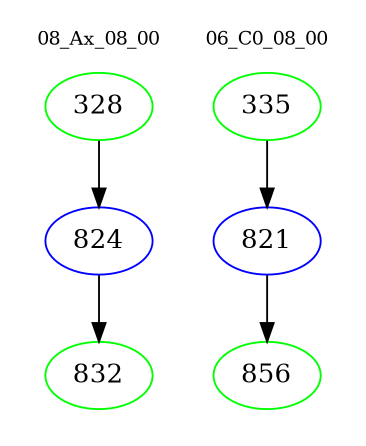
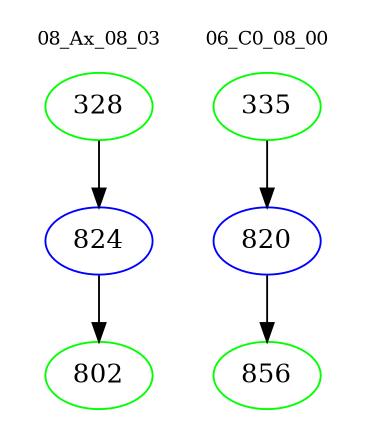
(99, 40) -> (99, 40)
(267, 241) -> (267, 241)
(99, 375) -> (99, 375)
